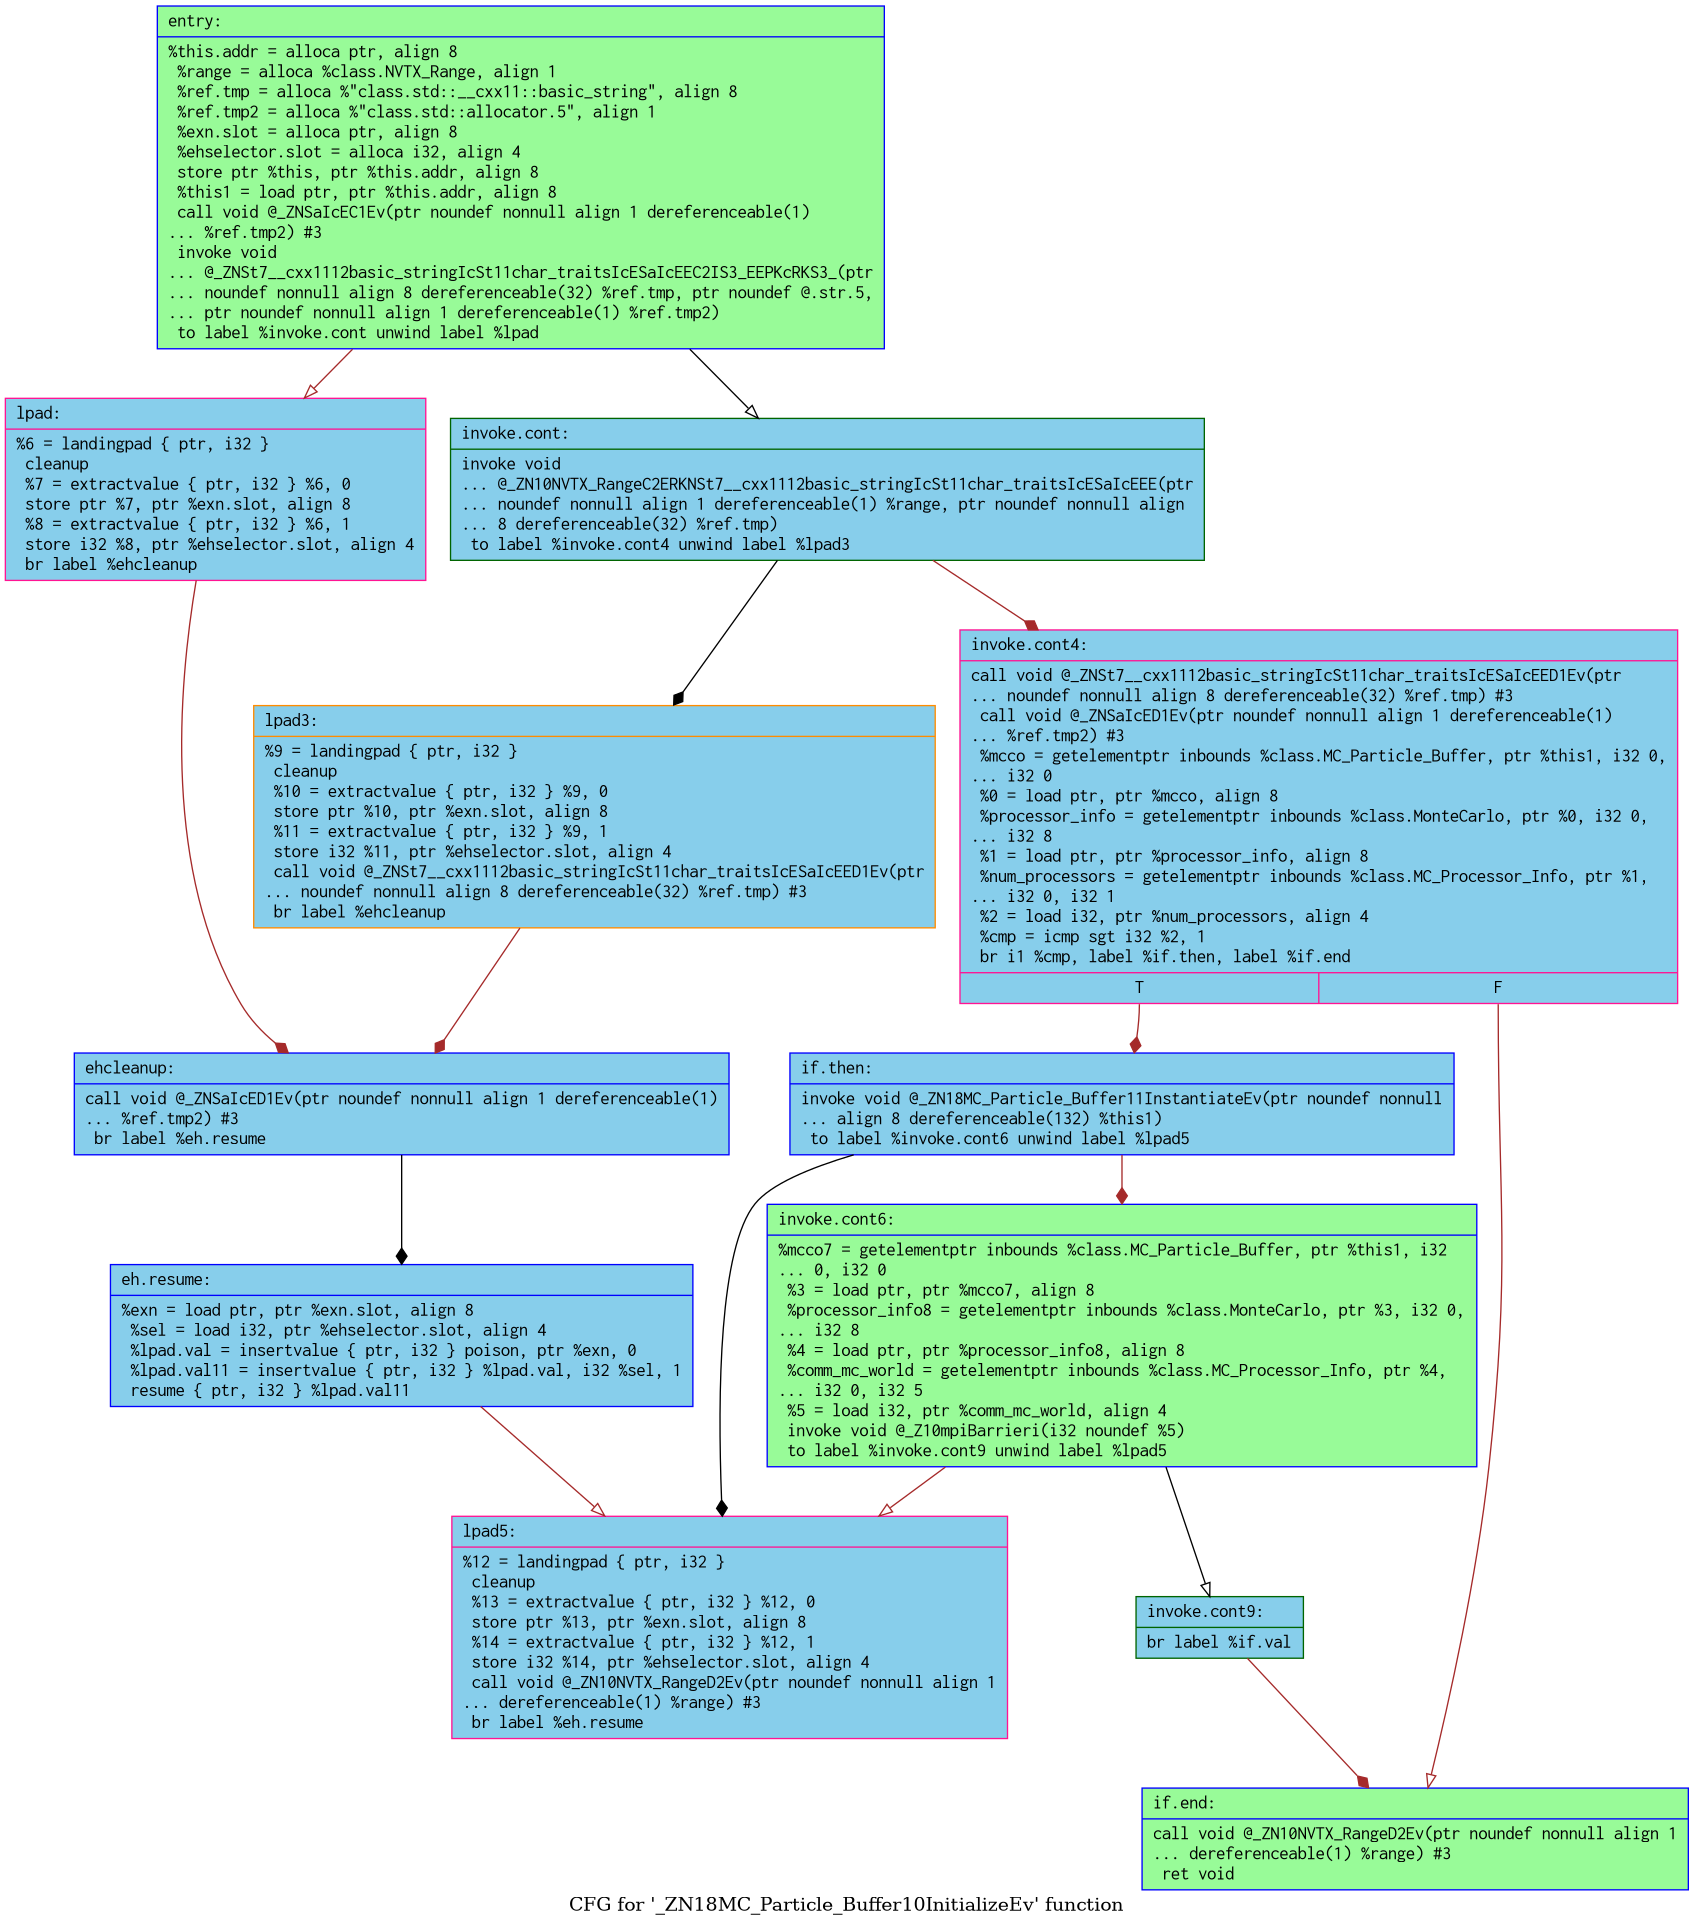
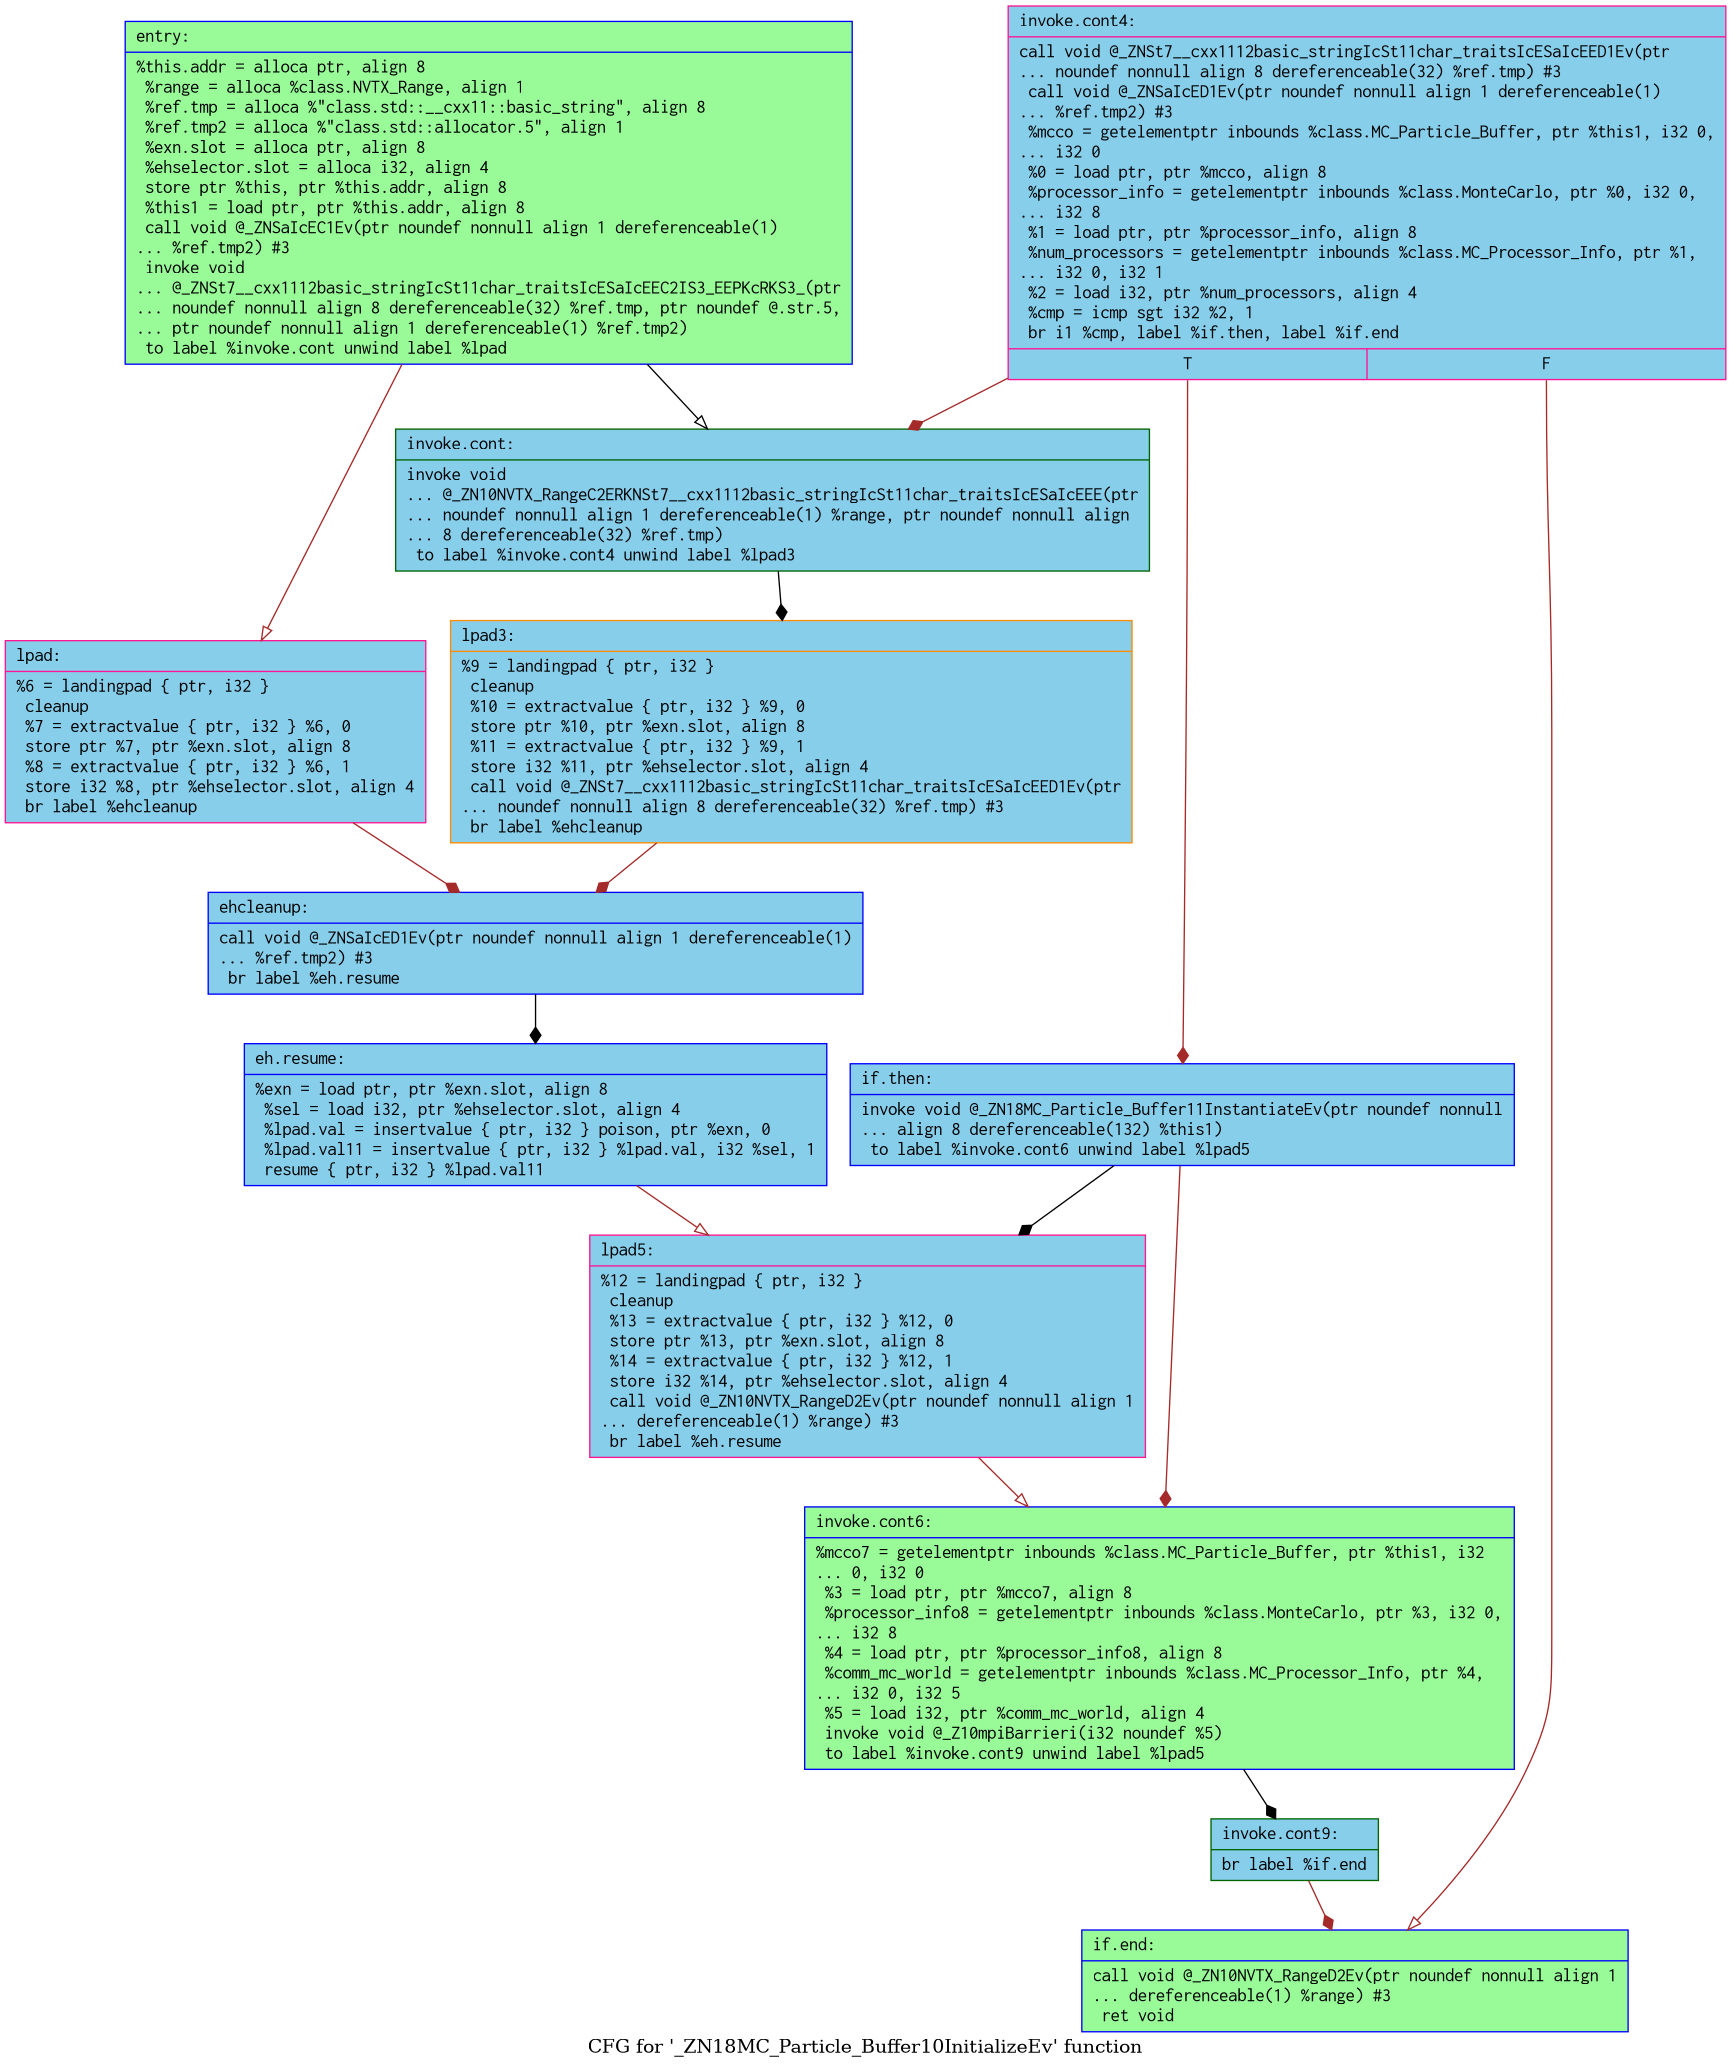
(979, 591) -> (965, 400)
(918, 1487) -> (999, 1477)
(1186, 1525) -> (1255, 1787)
(1220, 1642) -> (1295, 1864)
